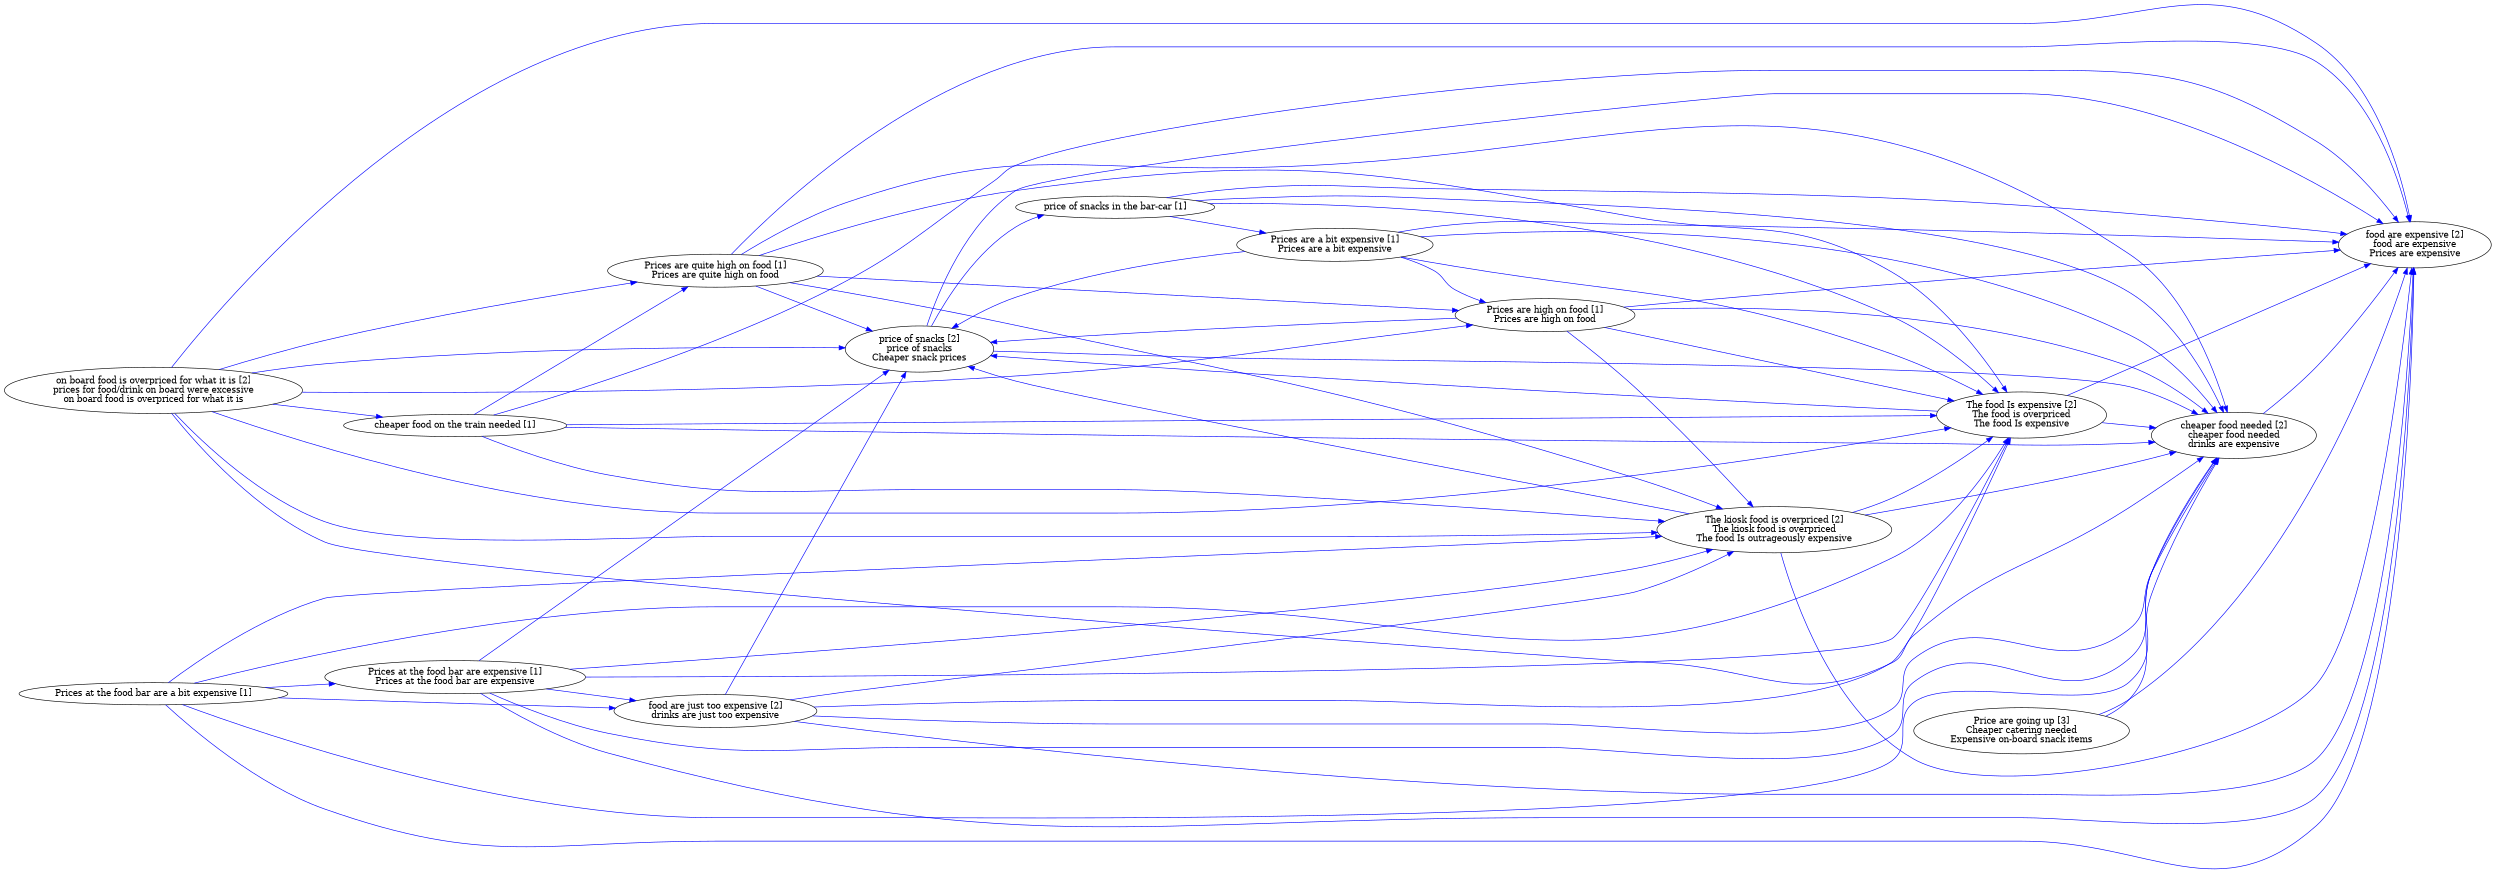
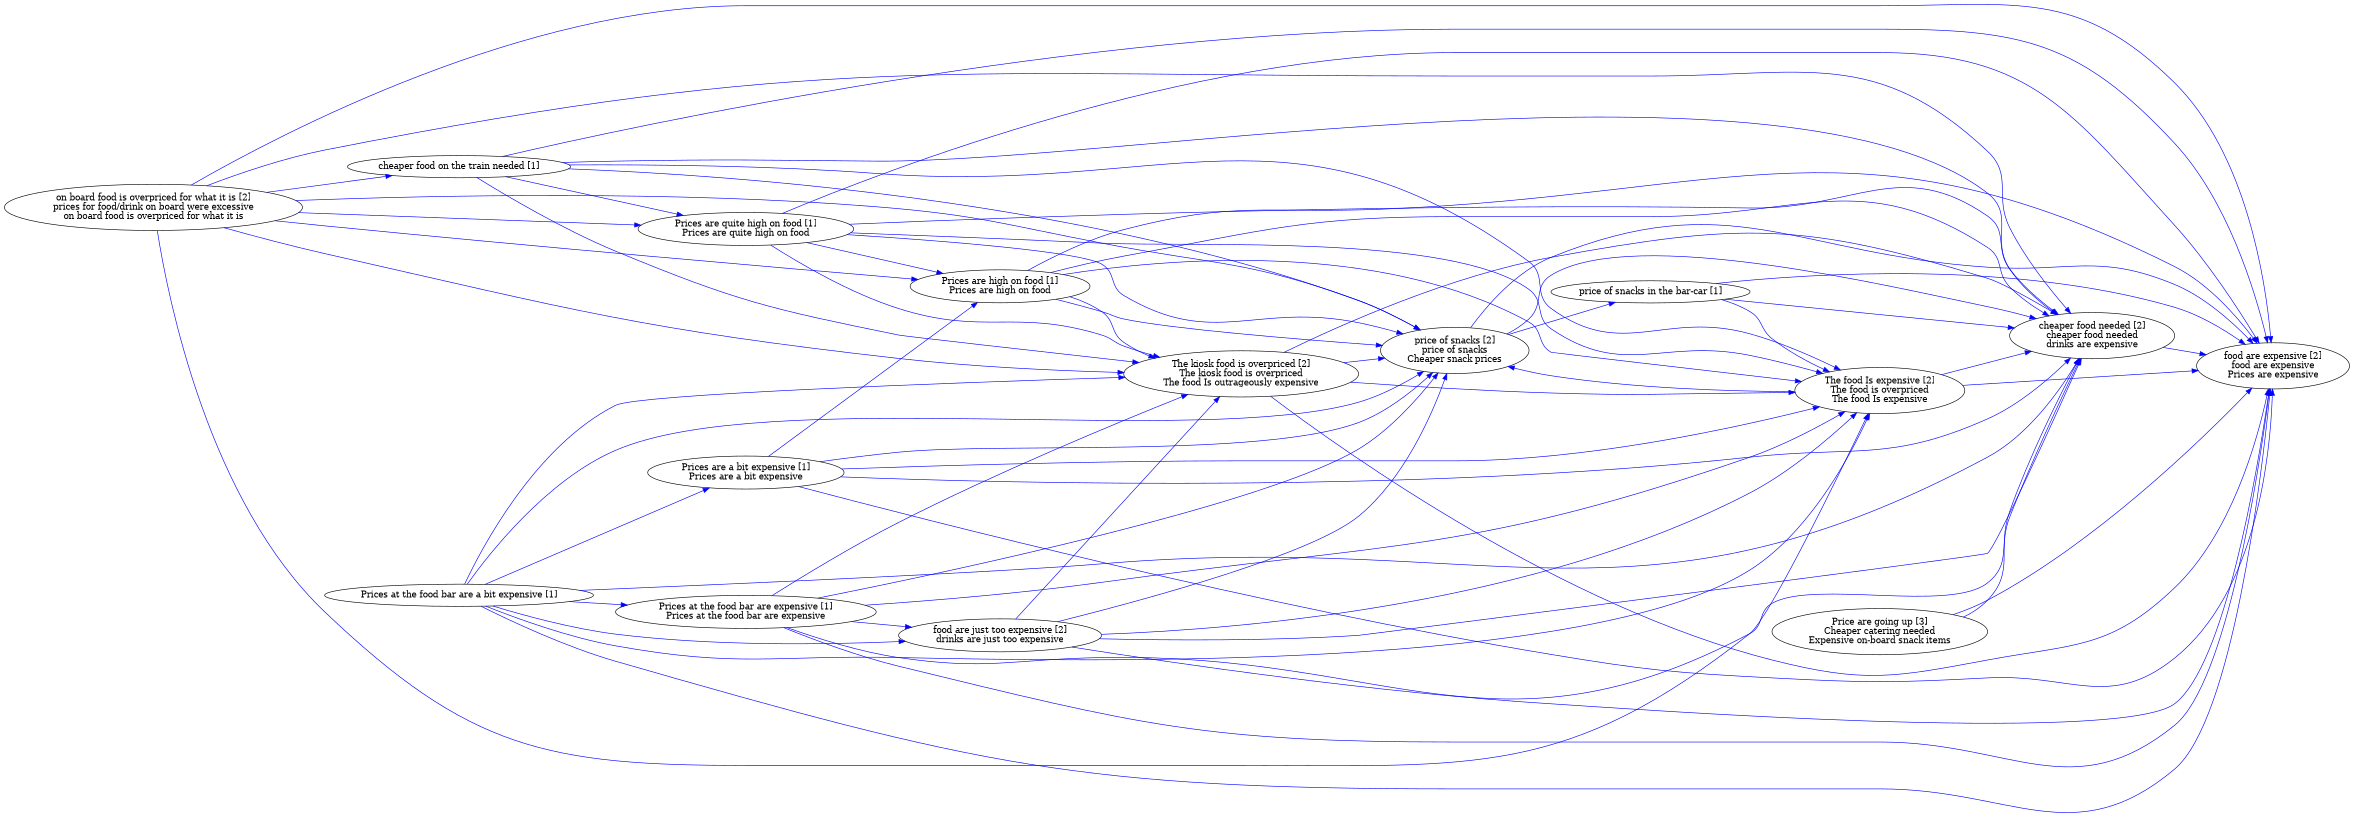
none -> (999, 211)
(1215, 224) -> (594, 537)
none -> (918, 419)
